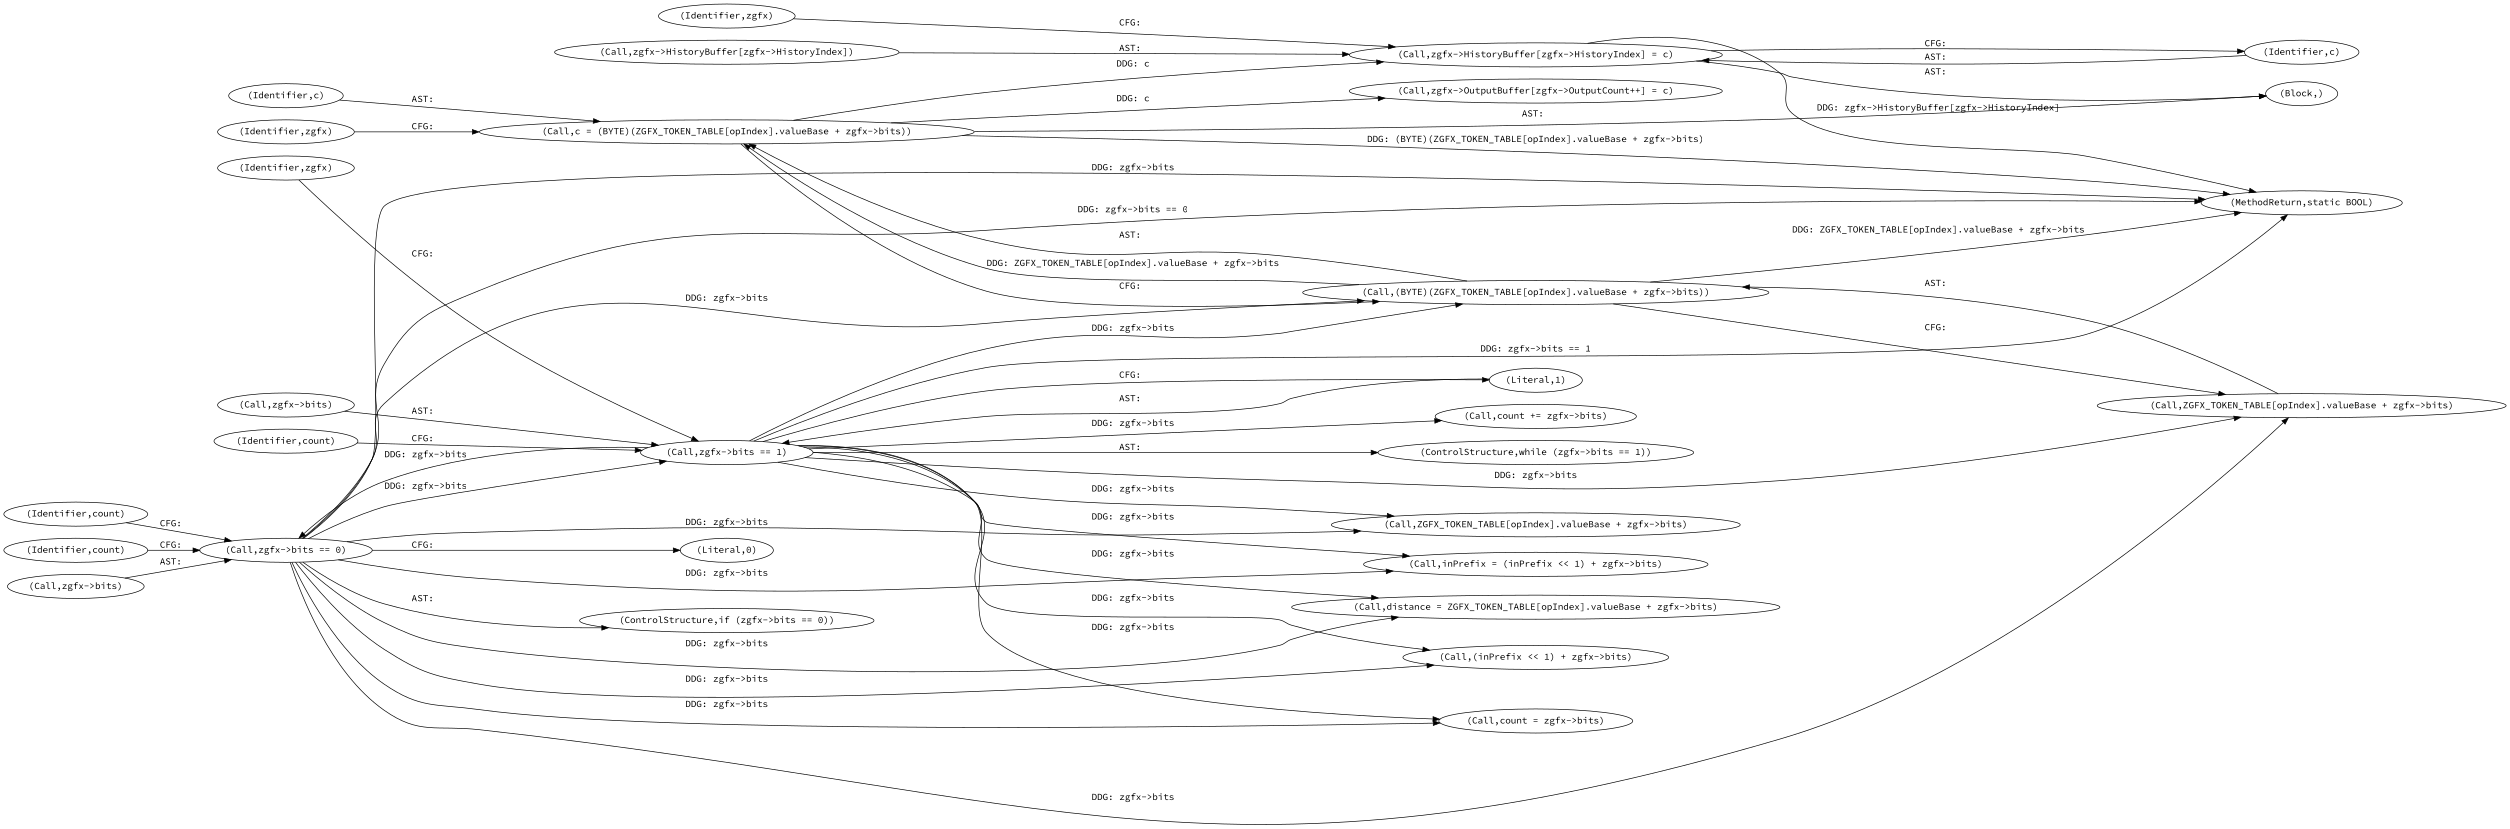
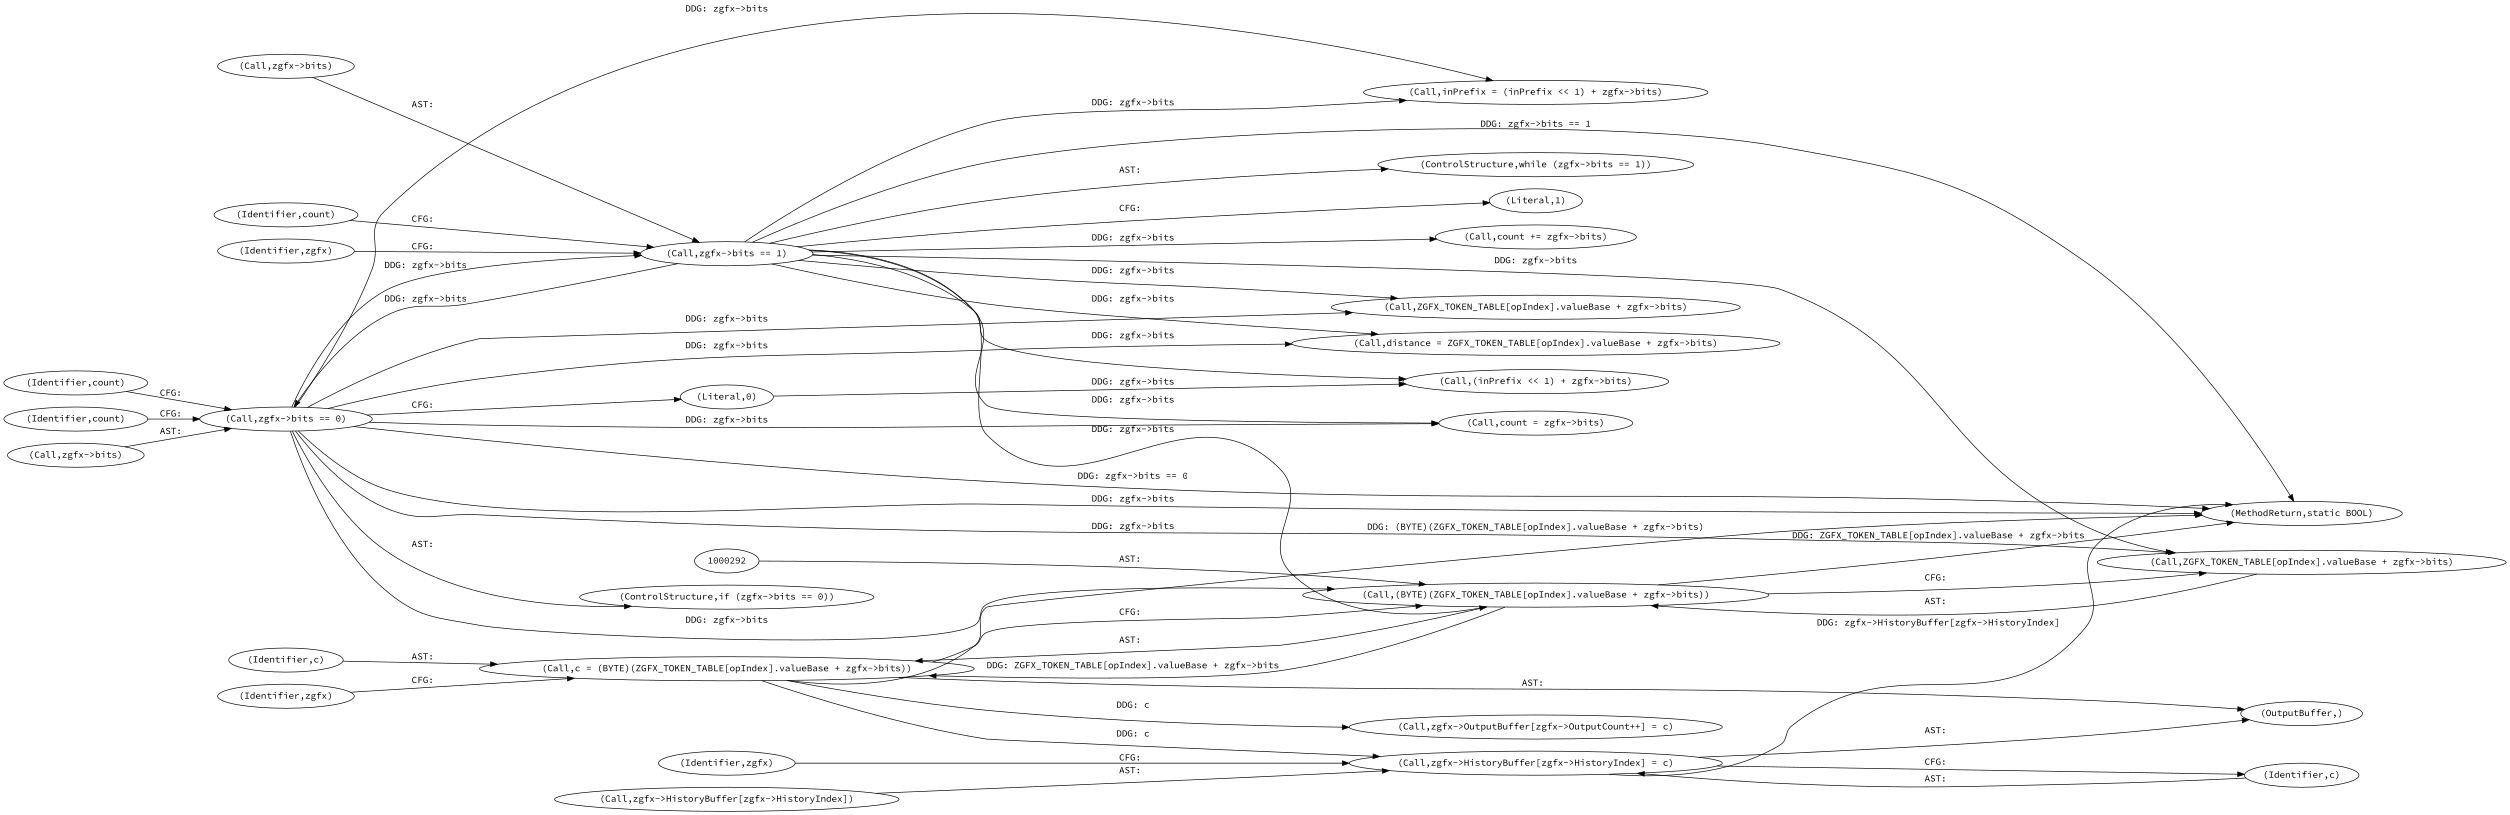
(2302, 94) -> (2302, 714)
(1140, 413) -> none
none -> (727, 561)
(840, 696) -> (1086, 390)
